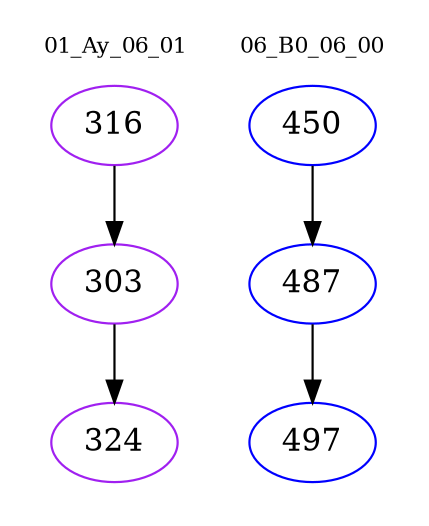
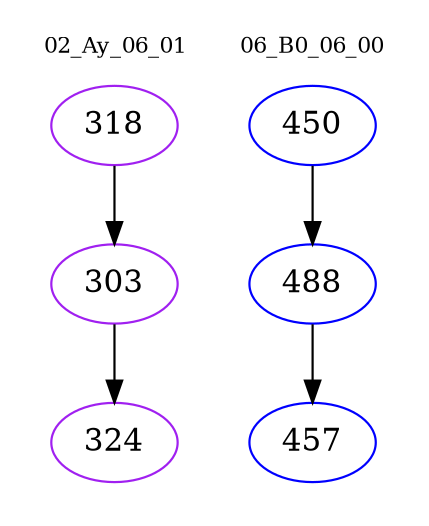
(116, 47) -> (116, 47)
(114, 125) -> (114, 125)
(313, 284) -> (313, 284)
(313, 442) -> (313, 442)
